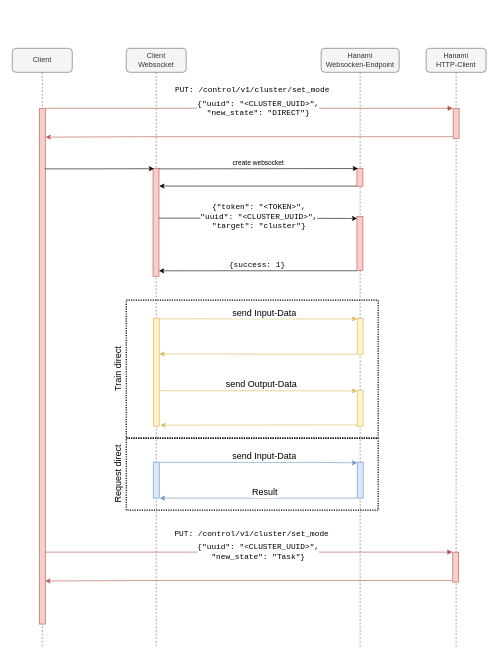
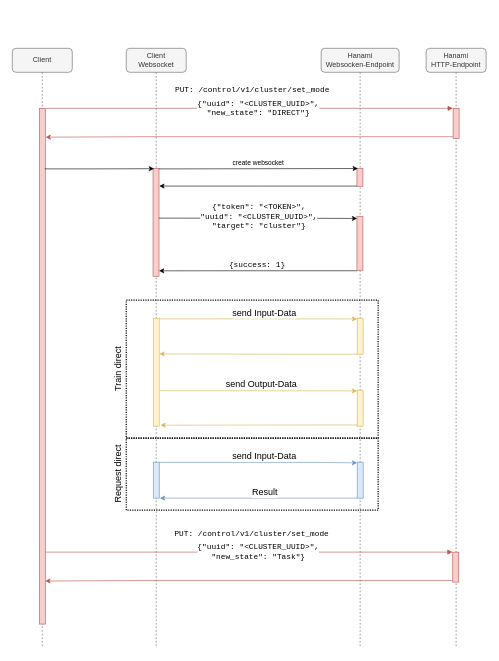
(456, 60) -> (456, 60)
